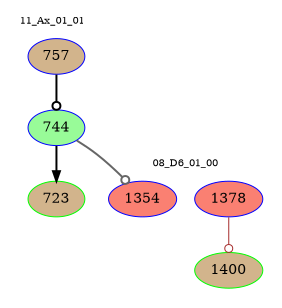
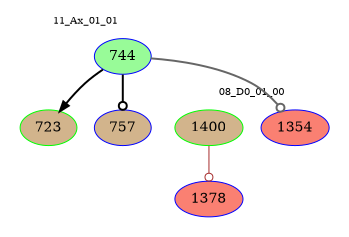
(56, 88) -> (123, 88)
(186, 164) -> (252, 93)
(229, 231) -> (209, 160)
